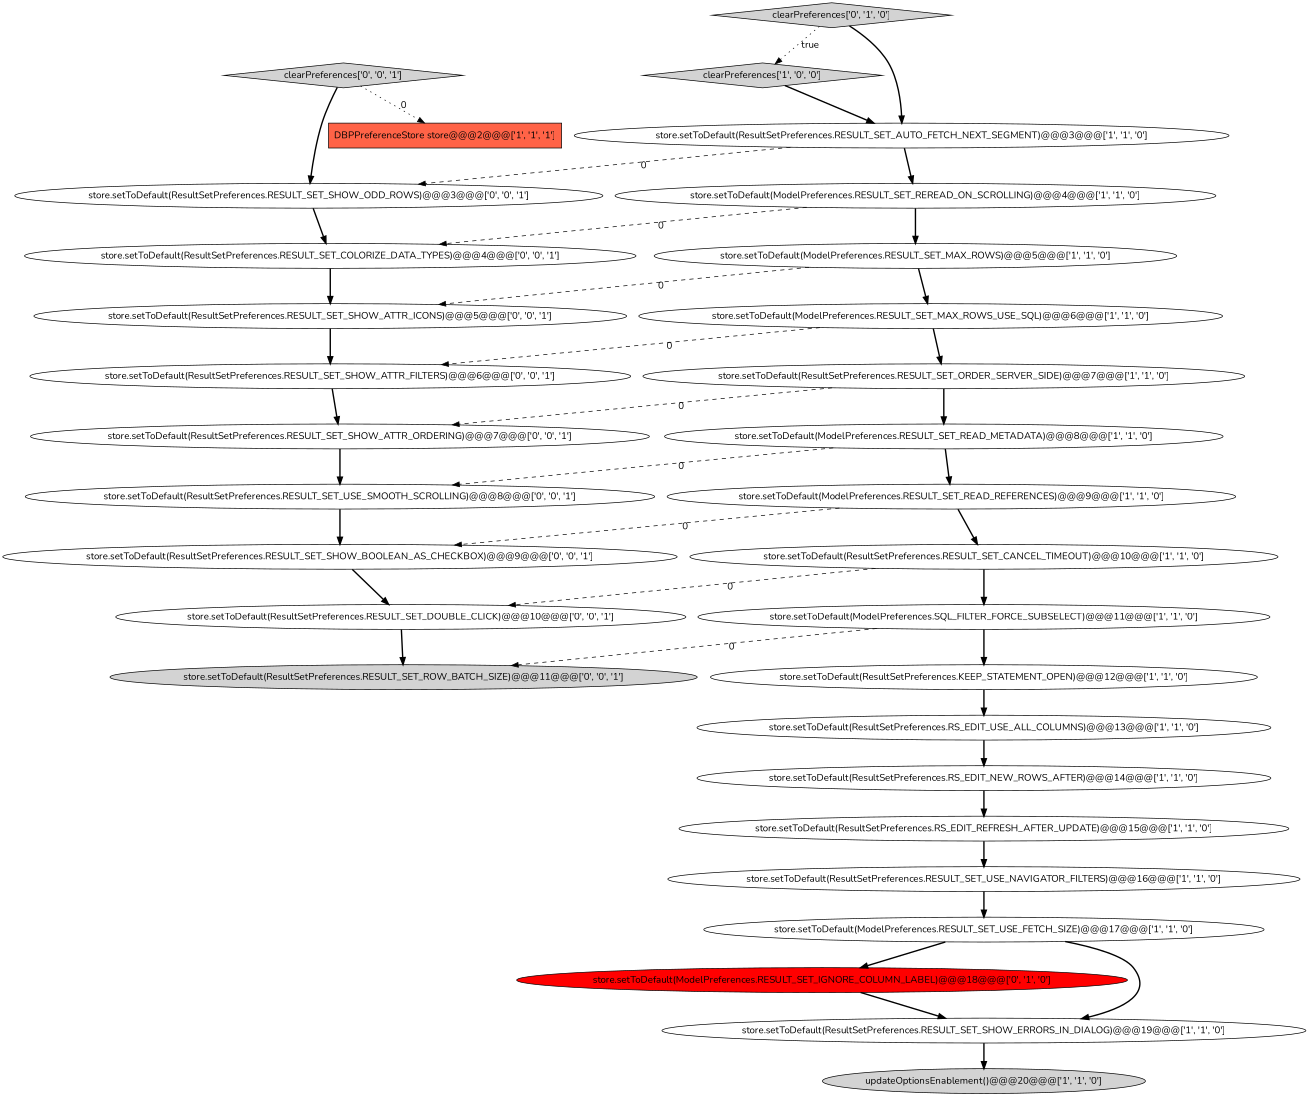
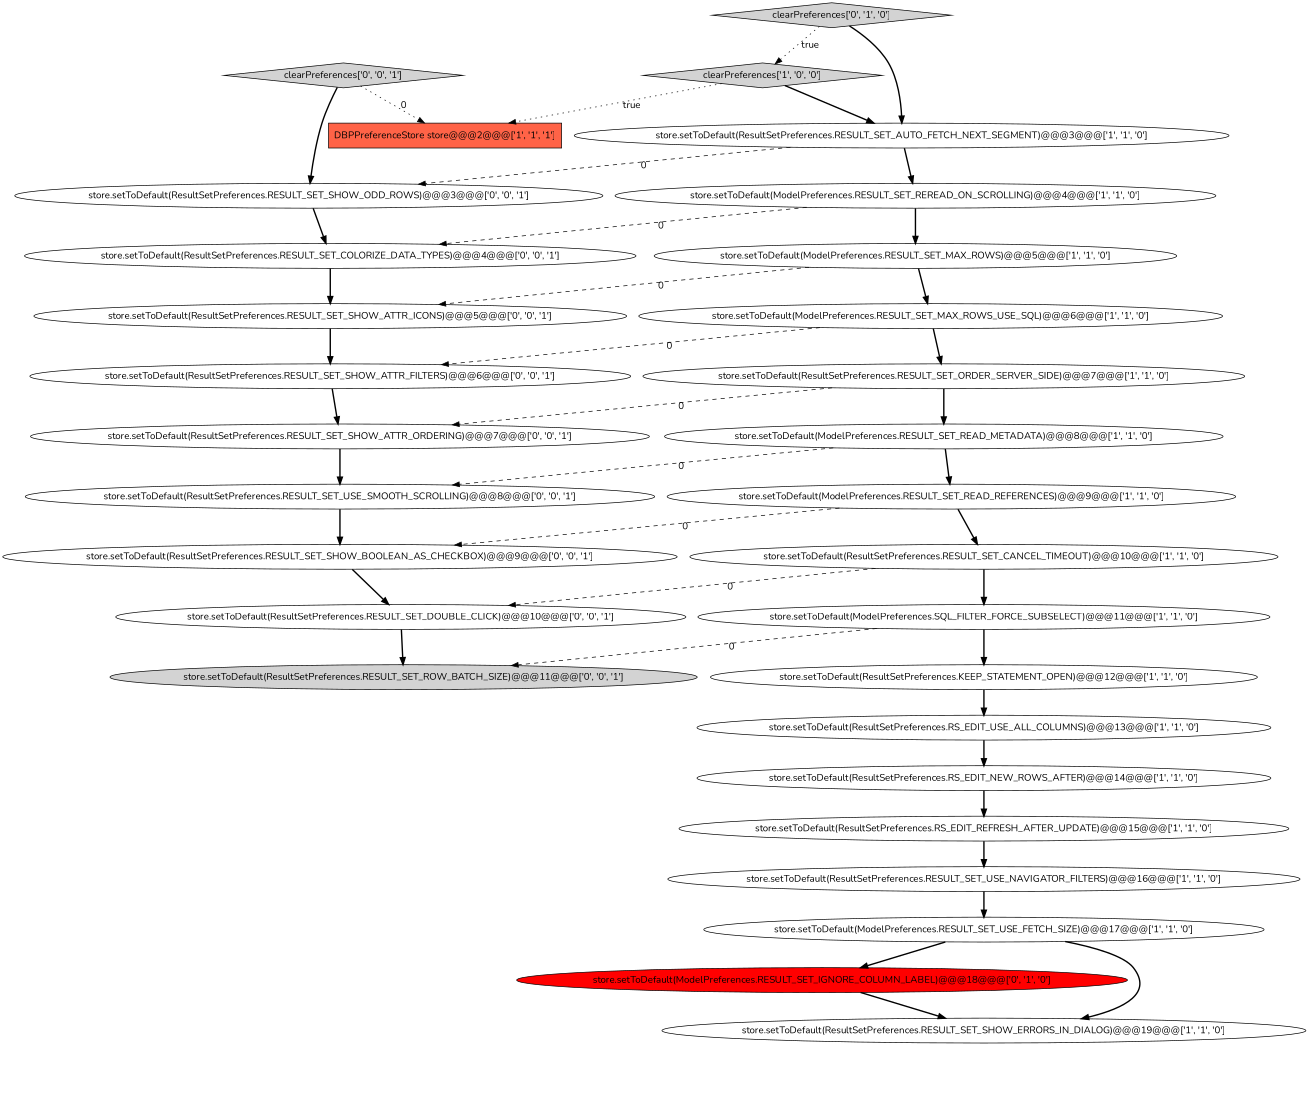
none -> (619, 103)
(984, 1081) -> none
